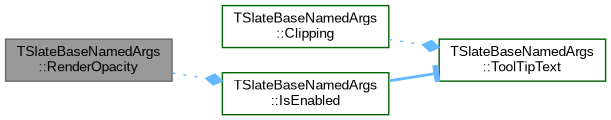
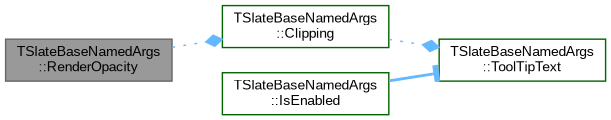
(189, 76) -> (189, 45)
